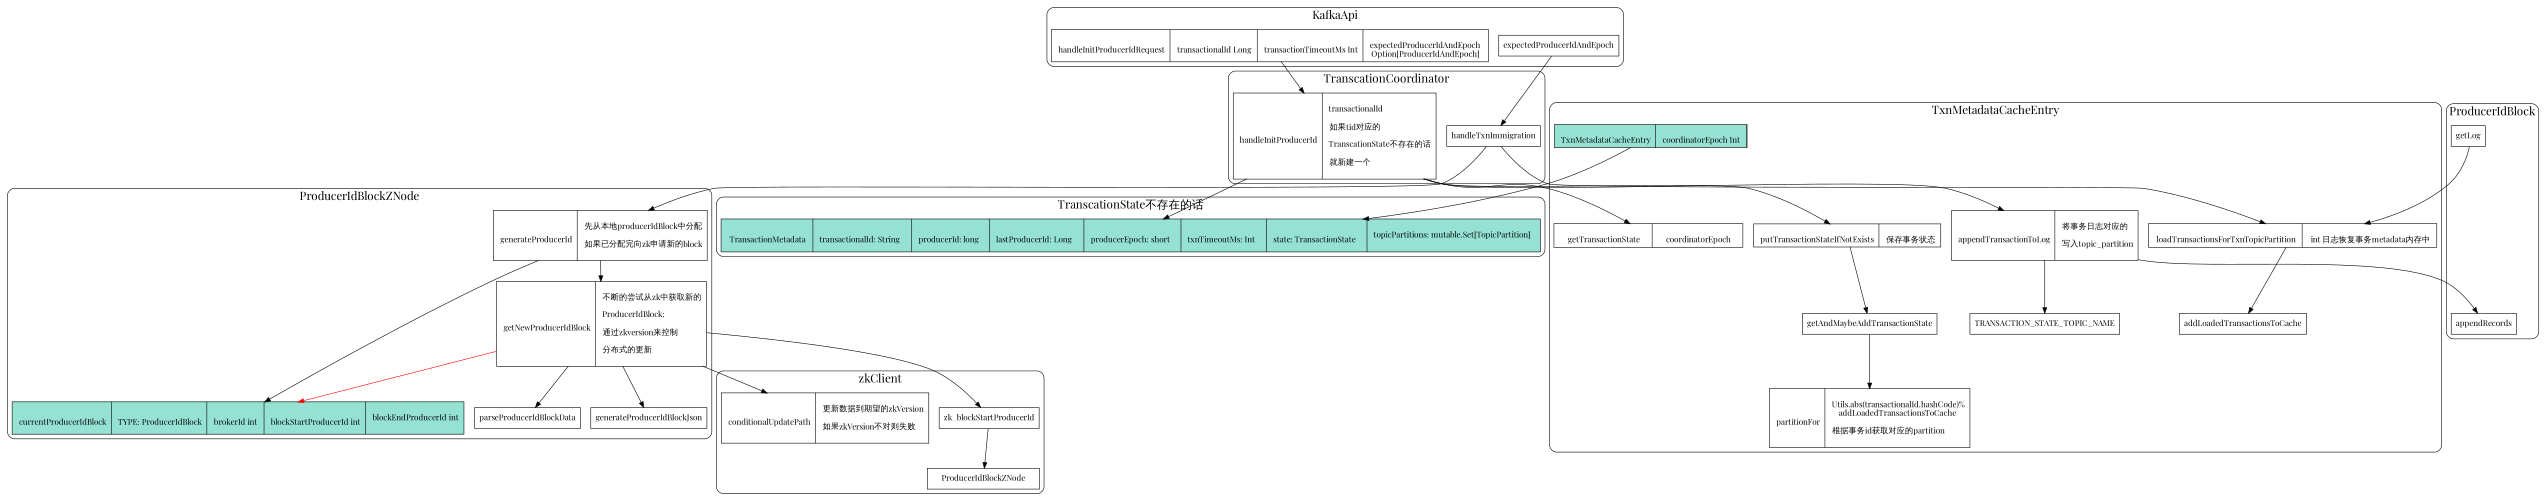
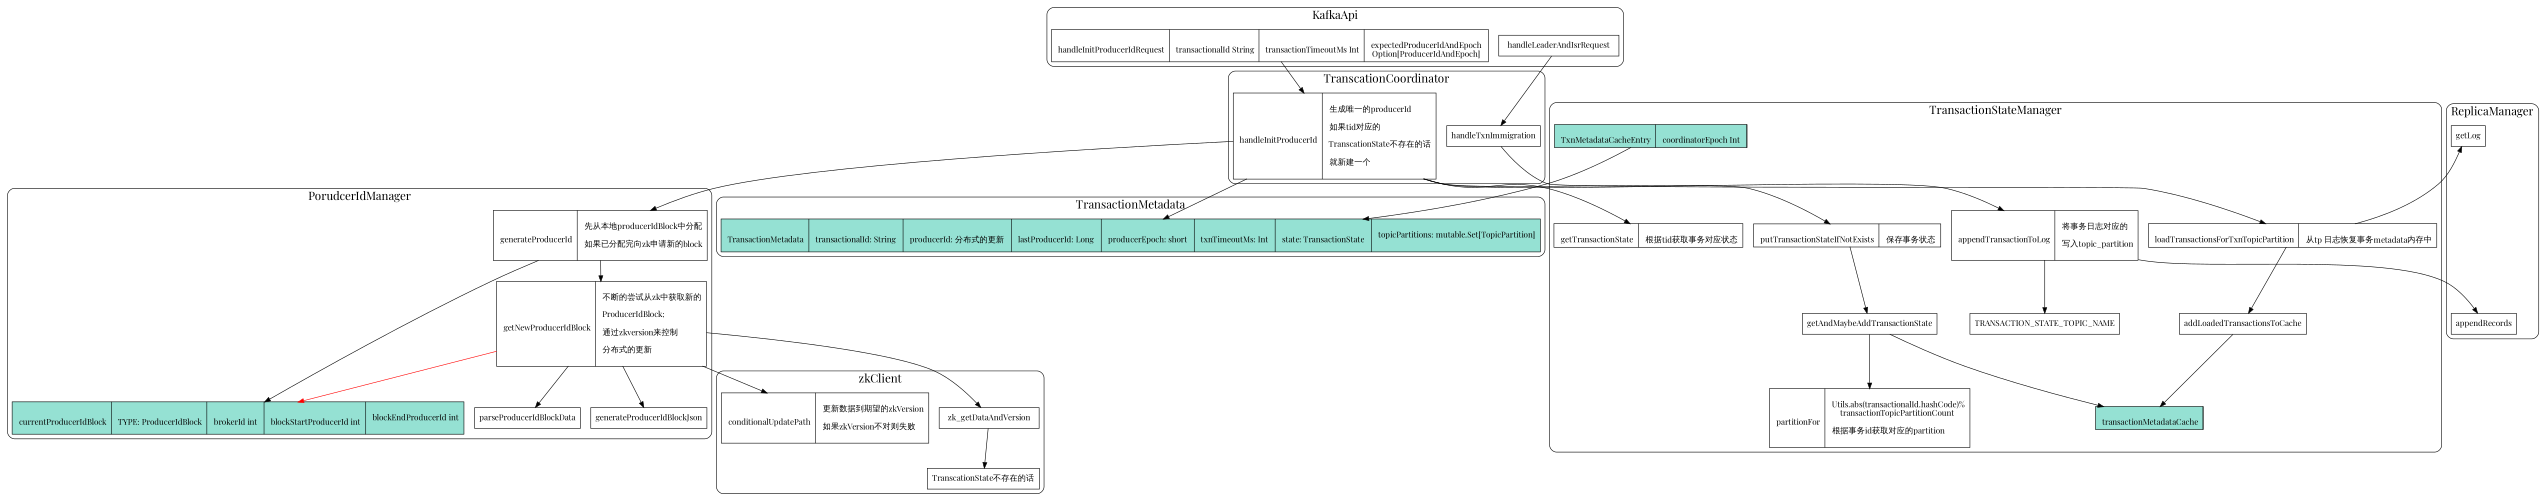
(1559, 46) -> (1559, 46)
(1214, 50) -> (1214, 50)
(1355, 109) -> (1369, 109)
(1996, 111) -> (1996, 111)
(2493, 112) -> (2493, 112)
(1076, 187) -> (942, 160)
(360, 197) -> (360, 197)
(2431, 197) -> (2416, 200)
(1131, 206) -> (1131, 206)
(949, 240) -> (957, 240)
(1698, 240) -> (1691, 240)
(2369, 240) -> (2368, 240)
(1897, 413) -> (1897, 413)
(989, 418) -> (989, 418)
none -> (2149, 418)
(983, 479) -> (983, 479)
